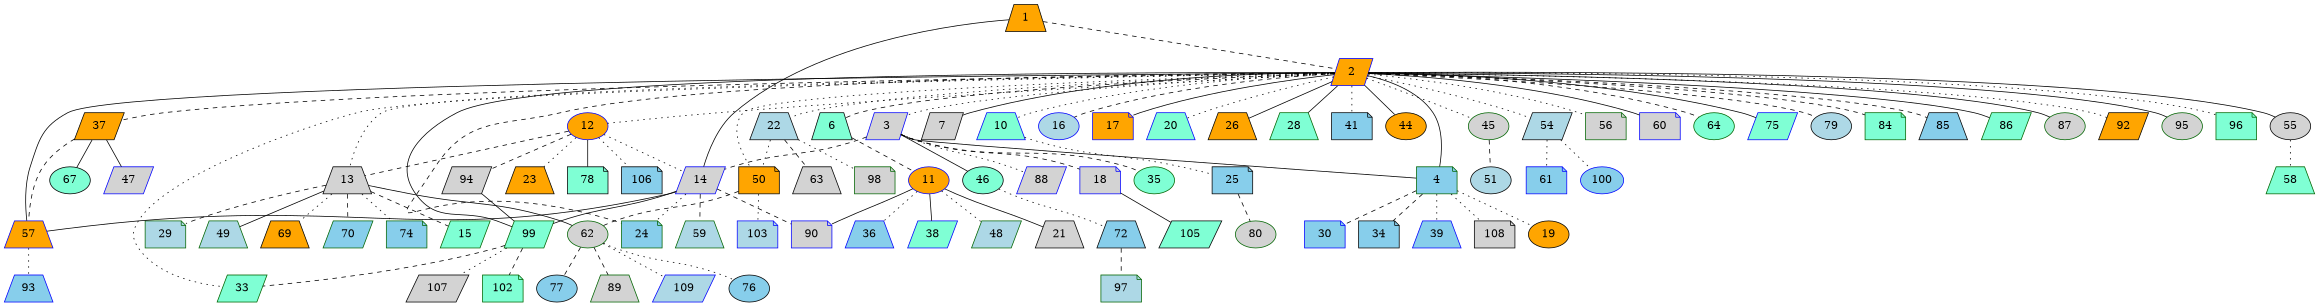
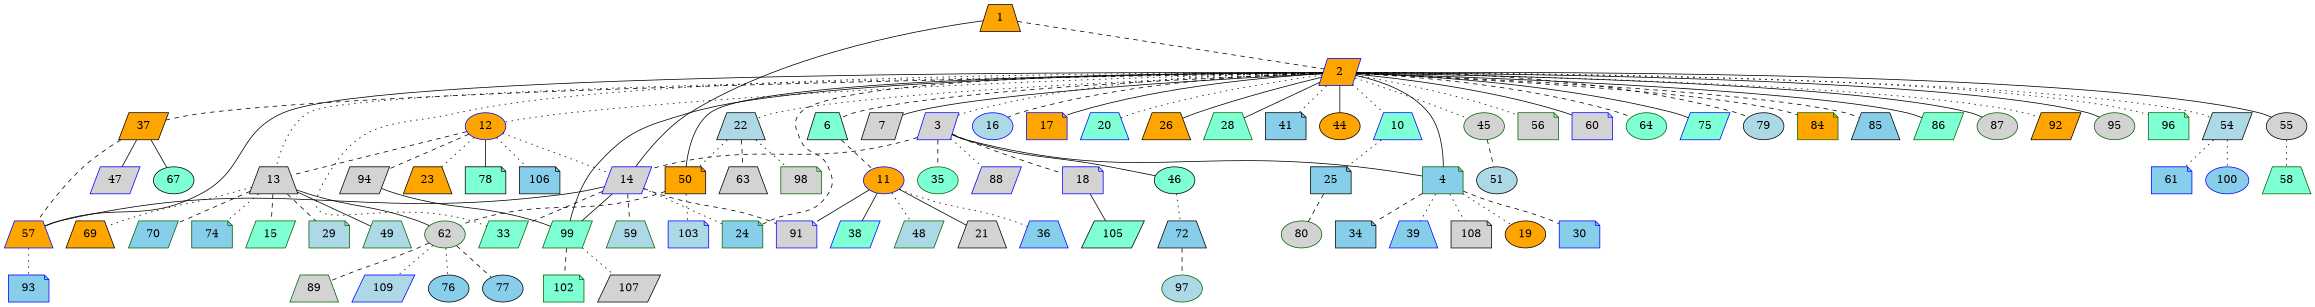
(960, 89) -> (985, 79)
(1885, 126) -> (1818, 126)
(812, 234) -> (797, 234)
(385, 271) -> (552, 213)
(29, 289) -> (29, 289)
(1121, 289) -> (1182, 289)
